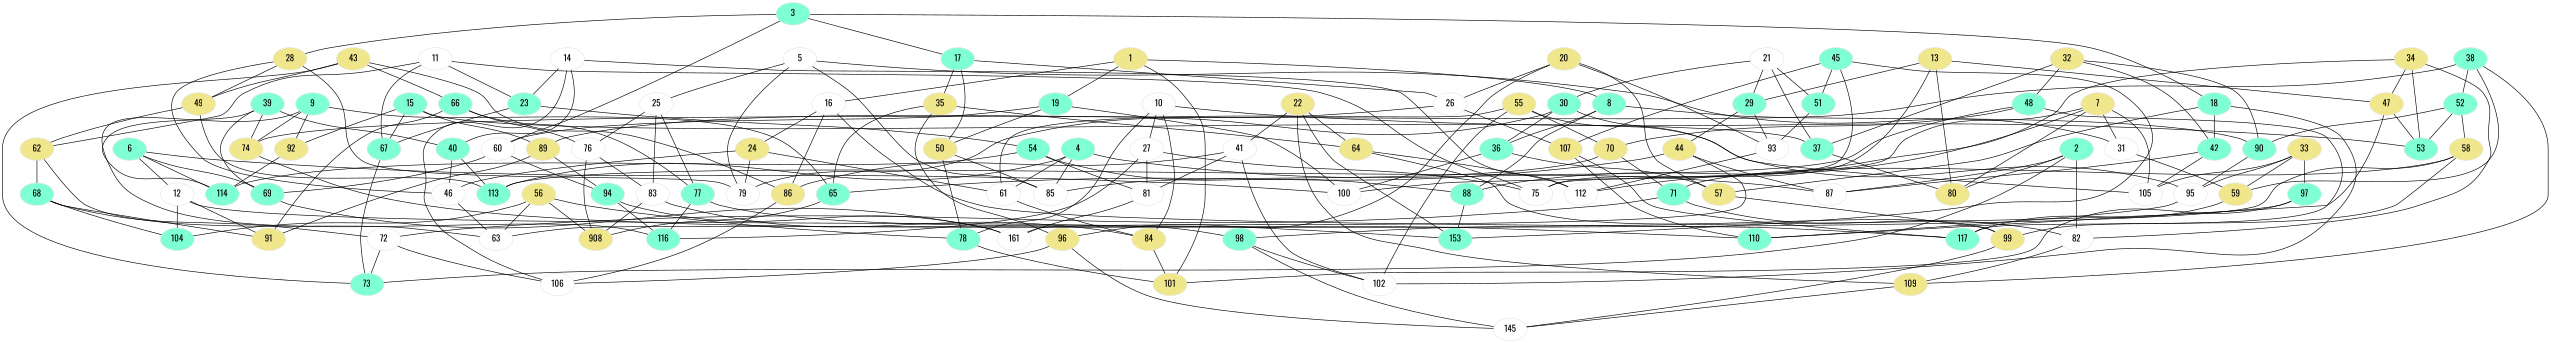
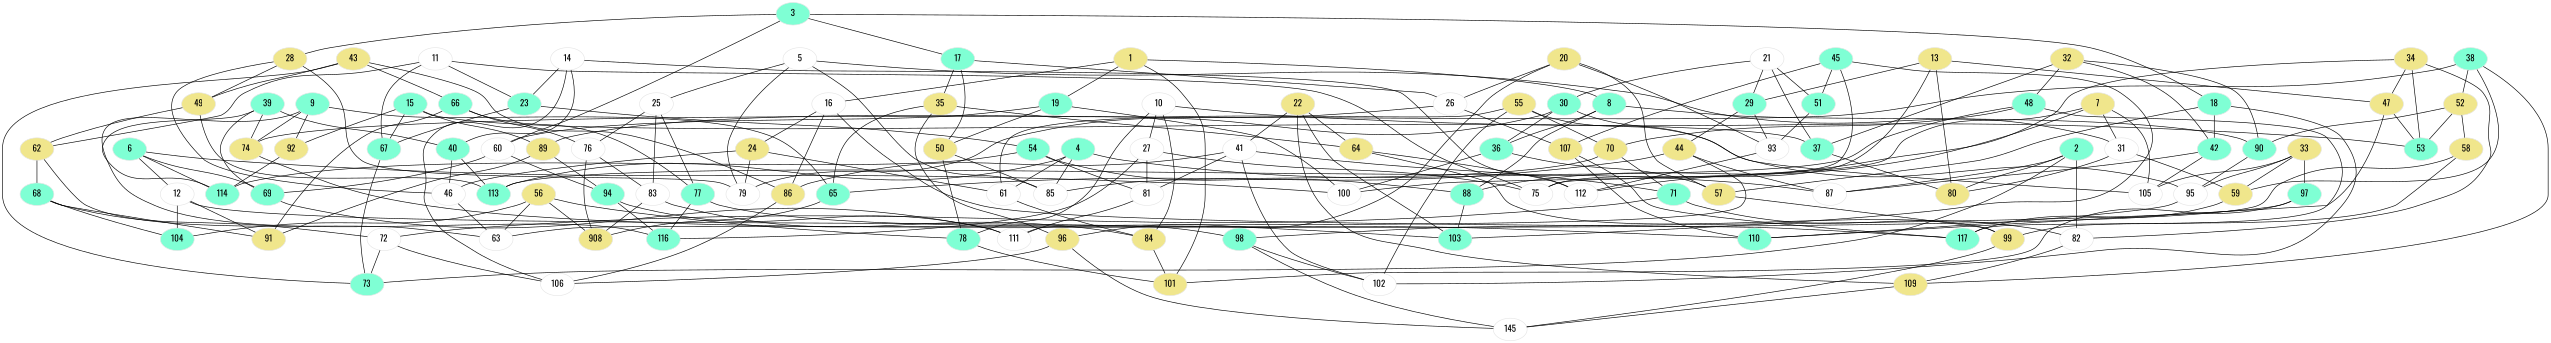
(2460, 104) -> (2460, 104)
(2019, 153) -> (2043, 176)
(2166, 174) -> (1417, 167)
(1014, 239) -> (1014, 239)
(1455, 239) -> (1455, 239)
